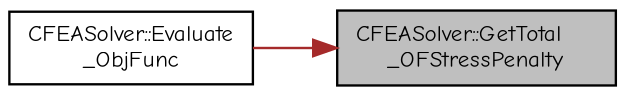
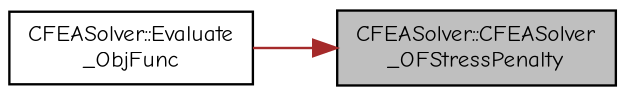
(477, 48) -> (477, 48)
